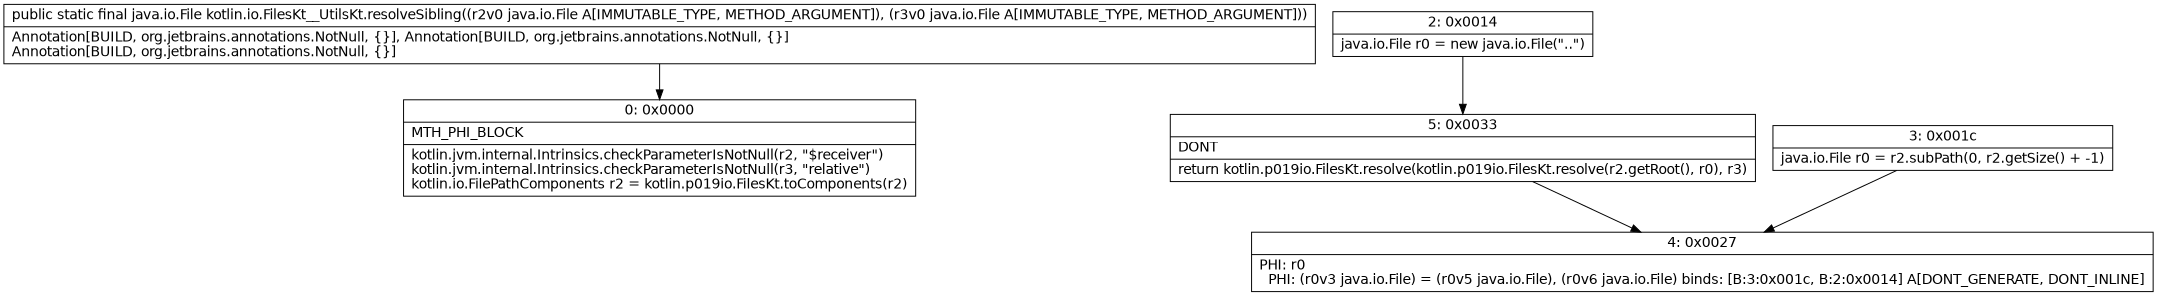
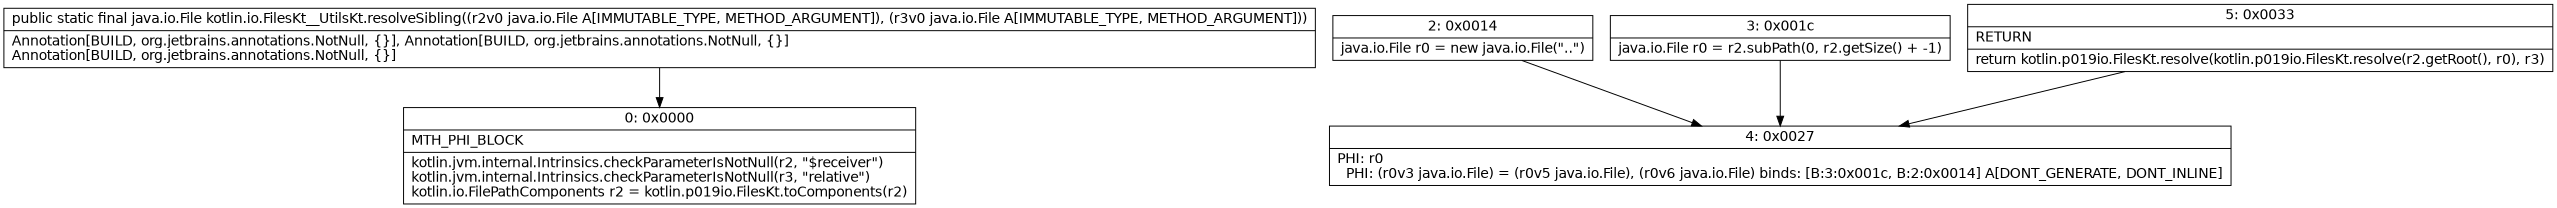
(1463, 80) -> (1607, 92)
(1198, 148) -> (2004, 37)
